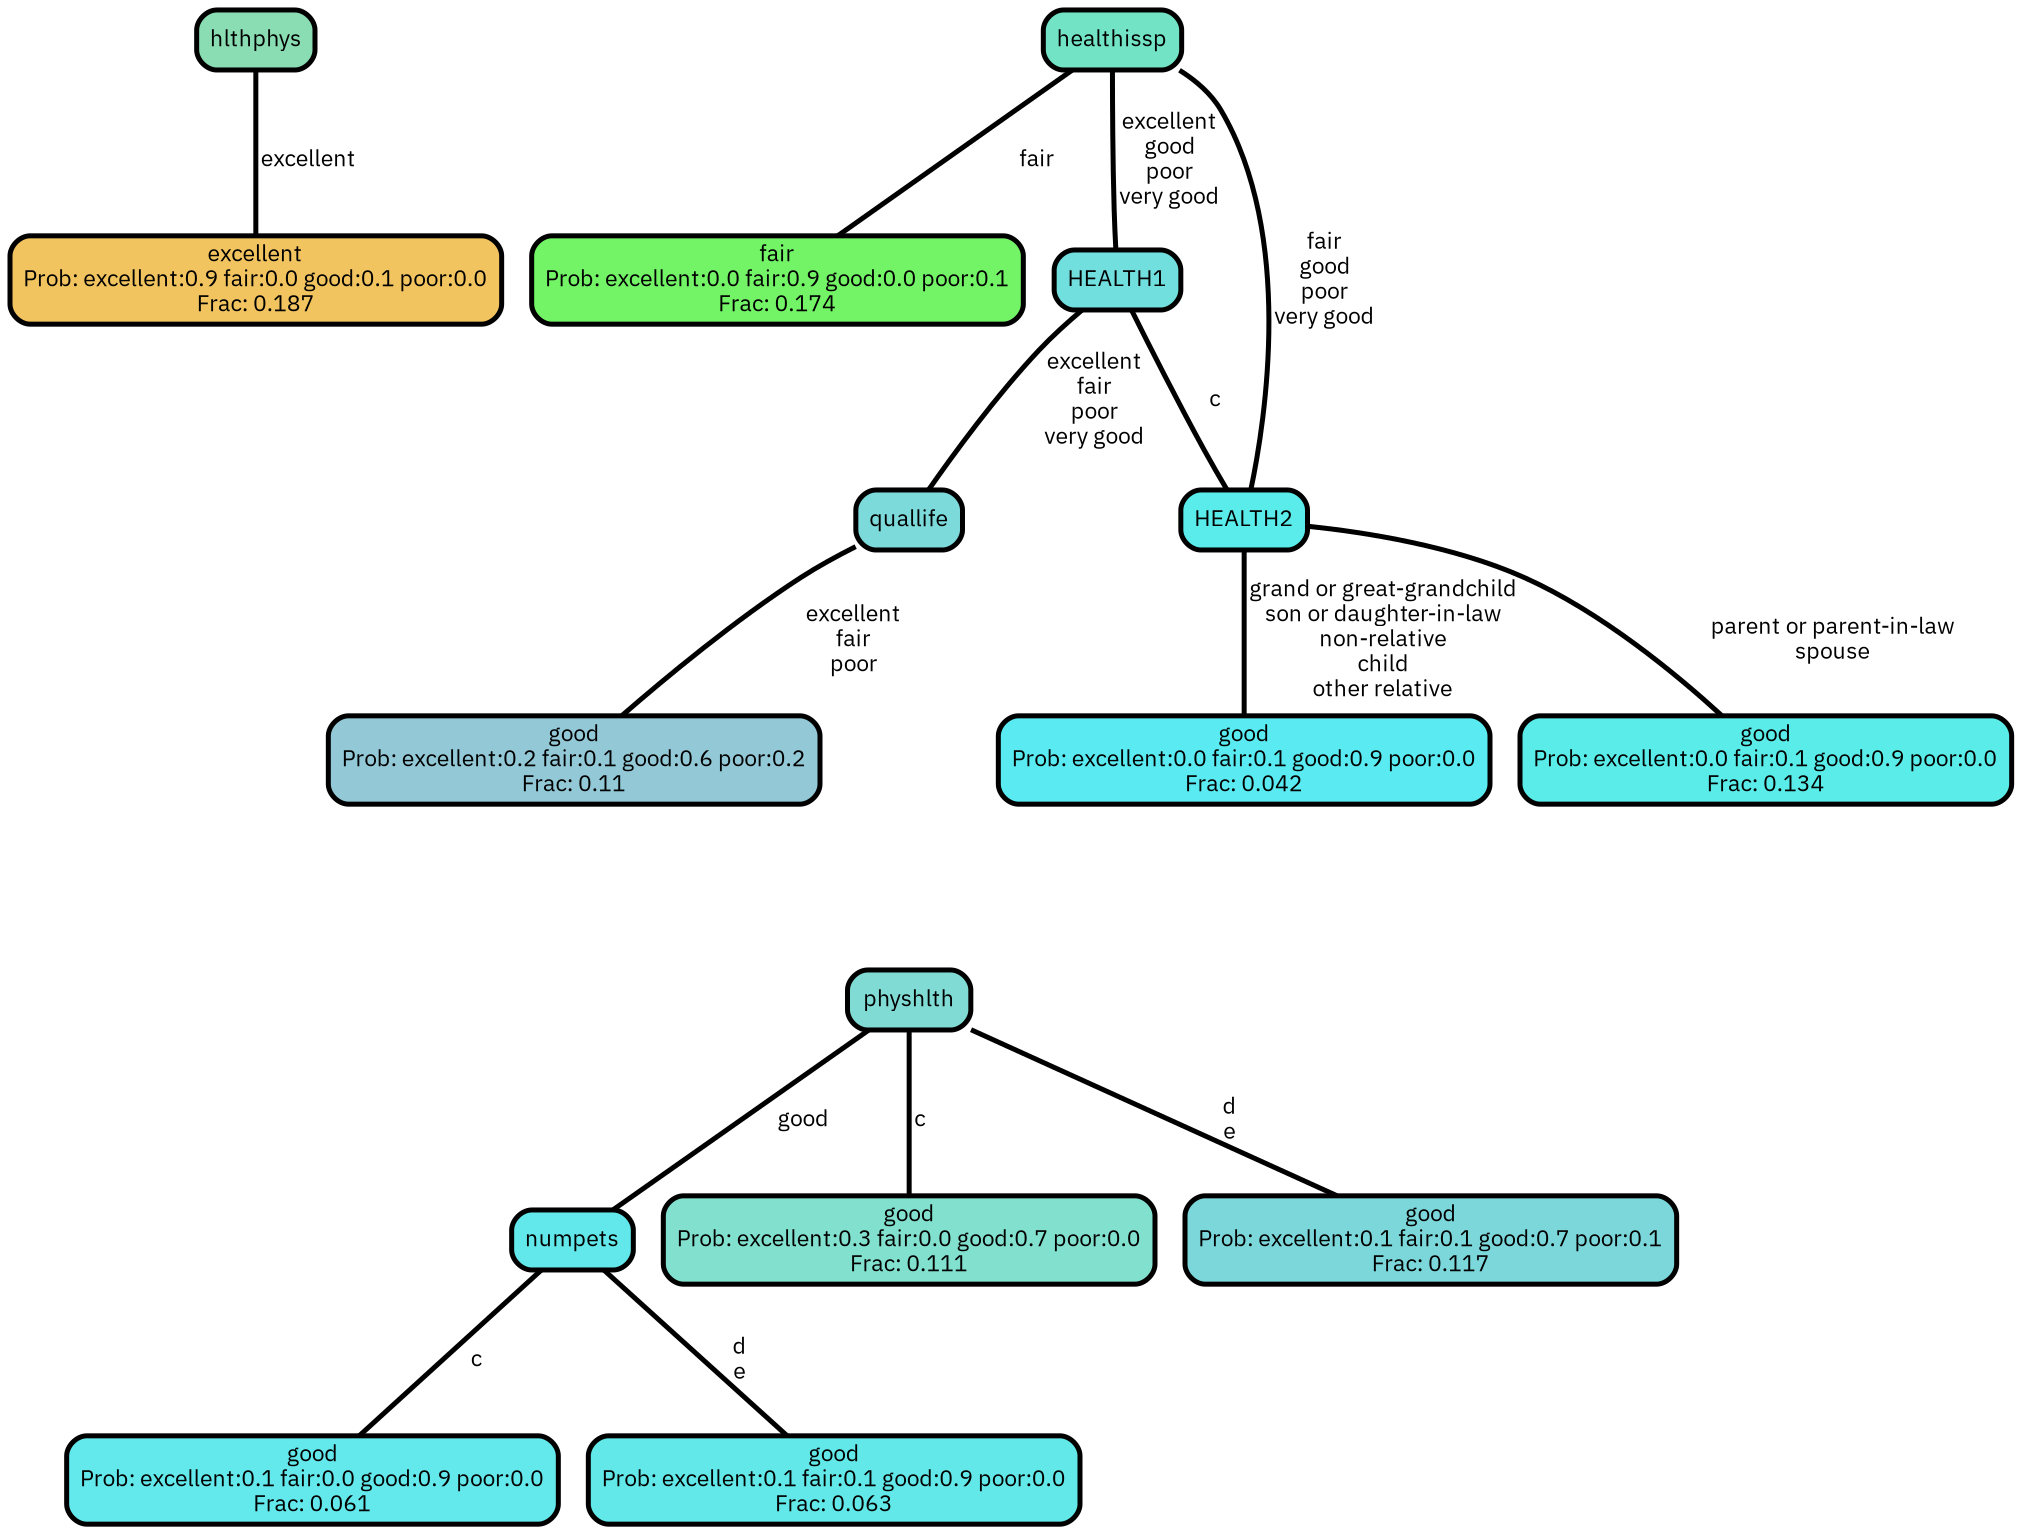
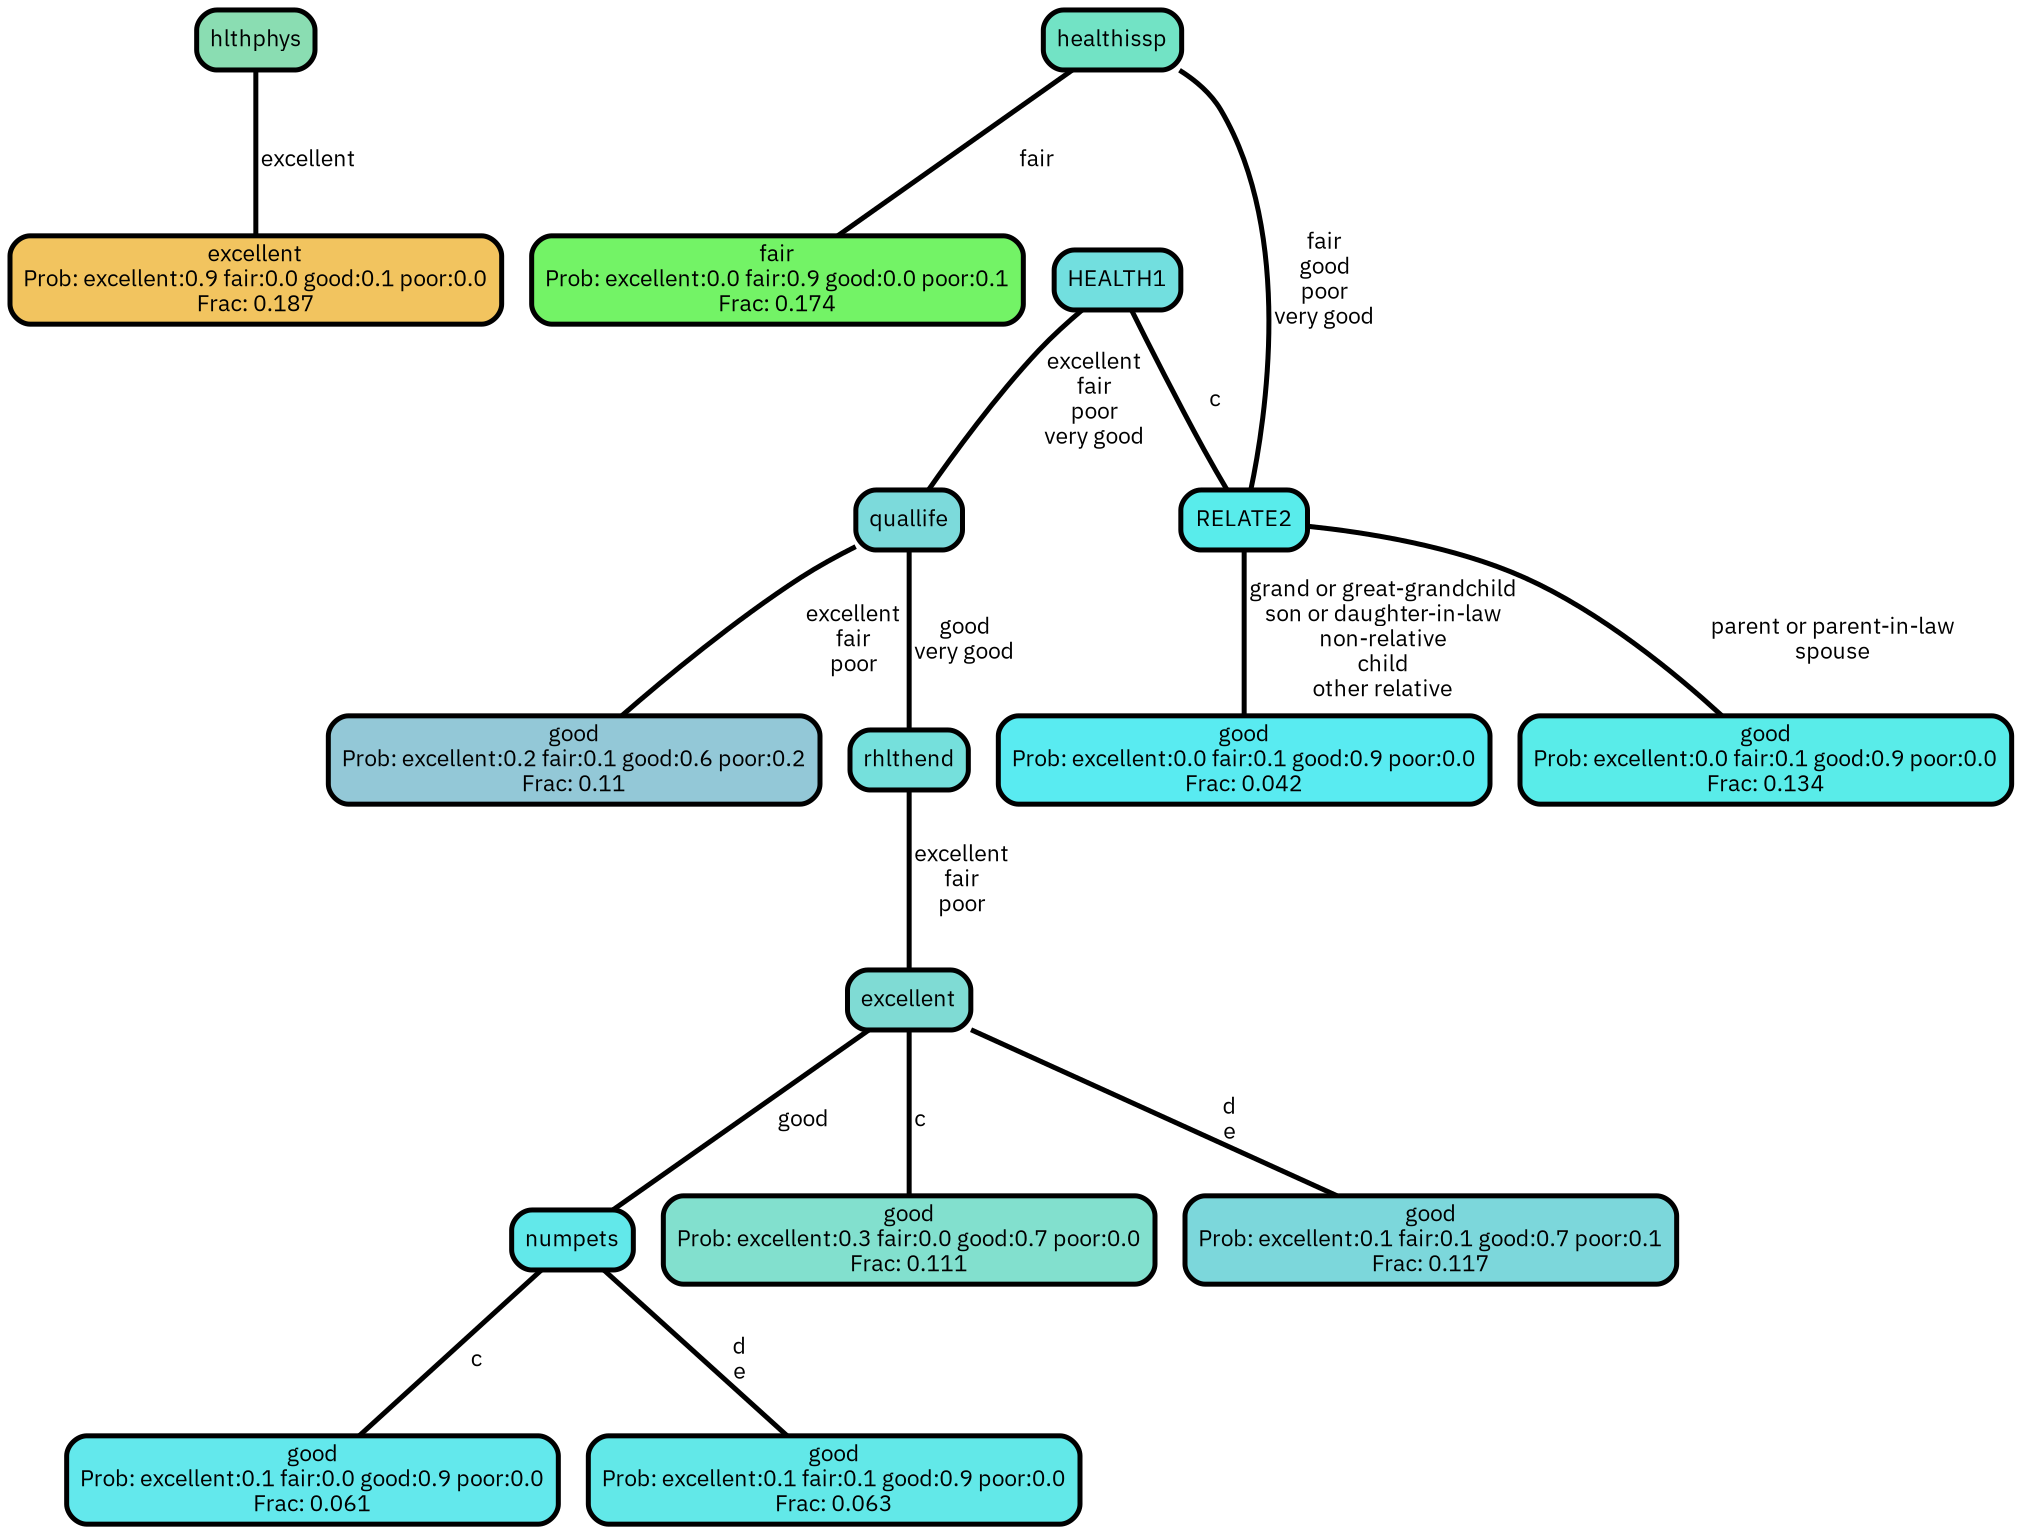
(1113, 160) -> none
(1244, 520) -> (1244, 520)
none -> (909, 760)
(909, 1000) -> (909, 1000)
